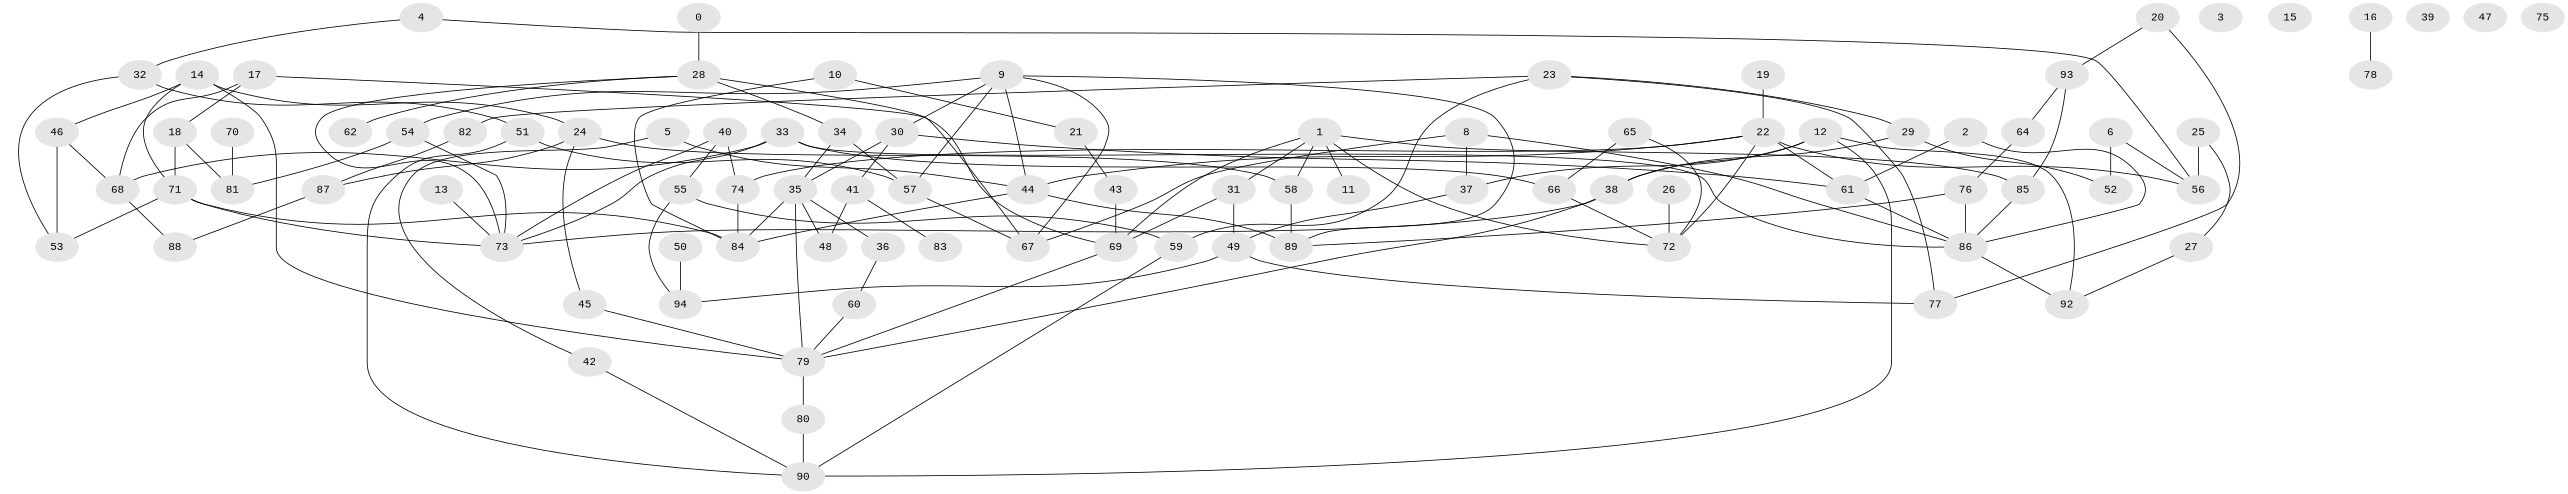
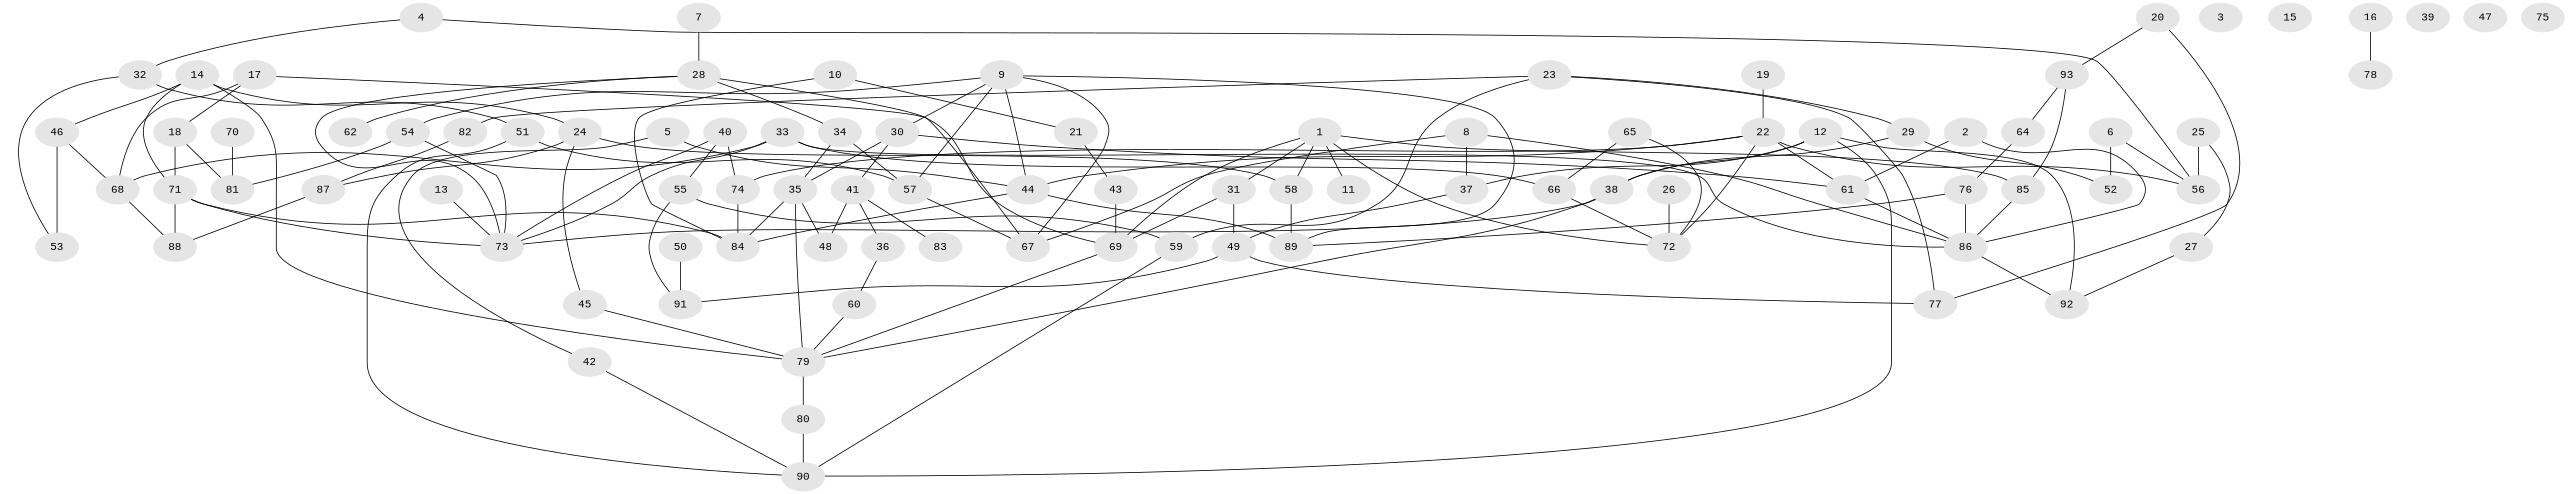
(699, 18) -> (699, 18)
(835, 216) -> (865, 214)
(116, 218) -> (175, 219)
(680, 305) -> (680, 305)
